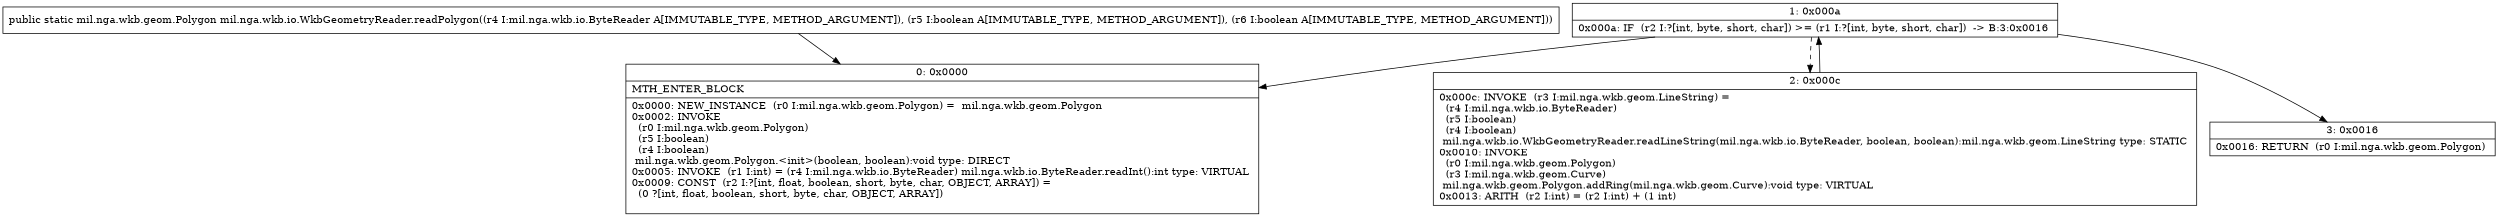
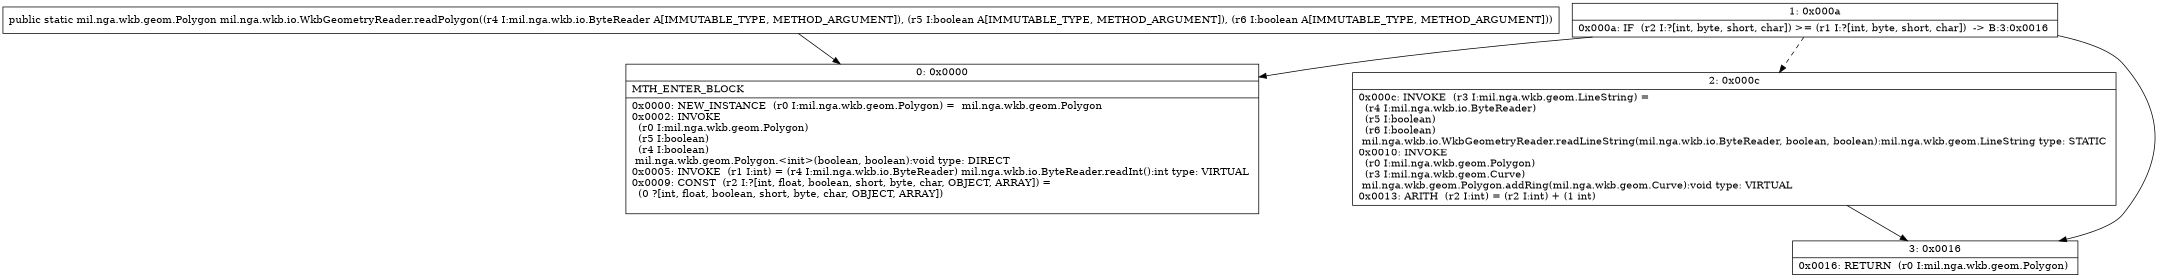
(1820, 59) -> (1874, 221)
(1478, 131) -> (1397, 131)
